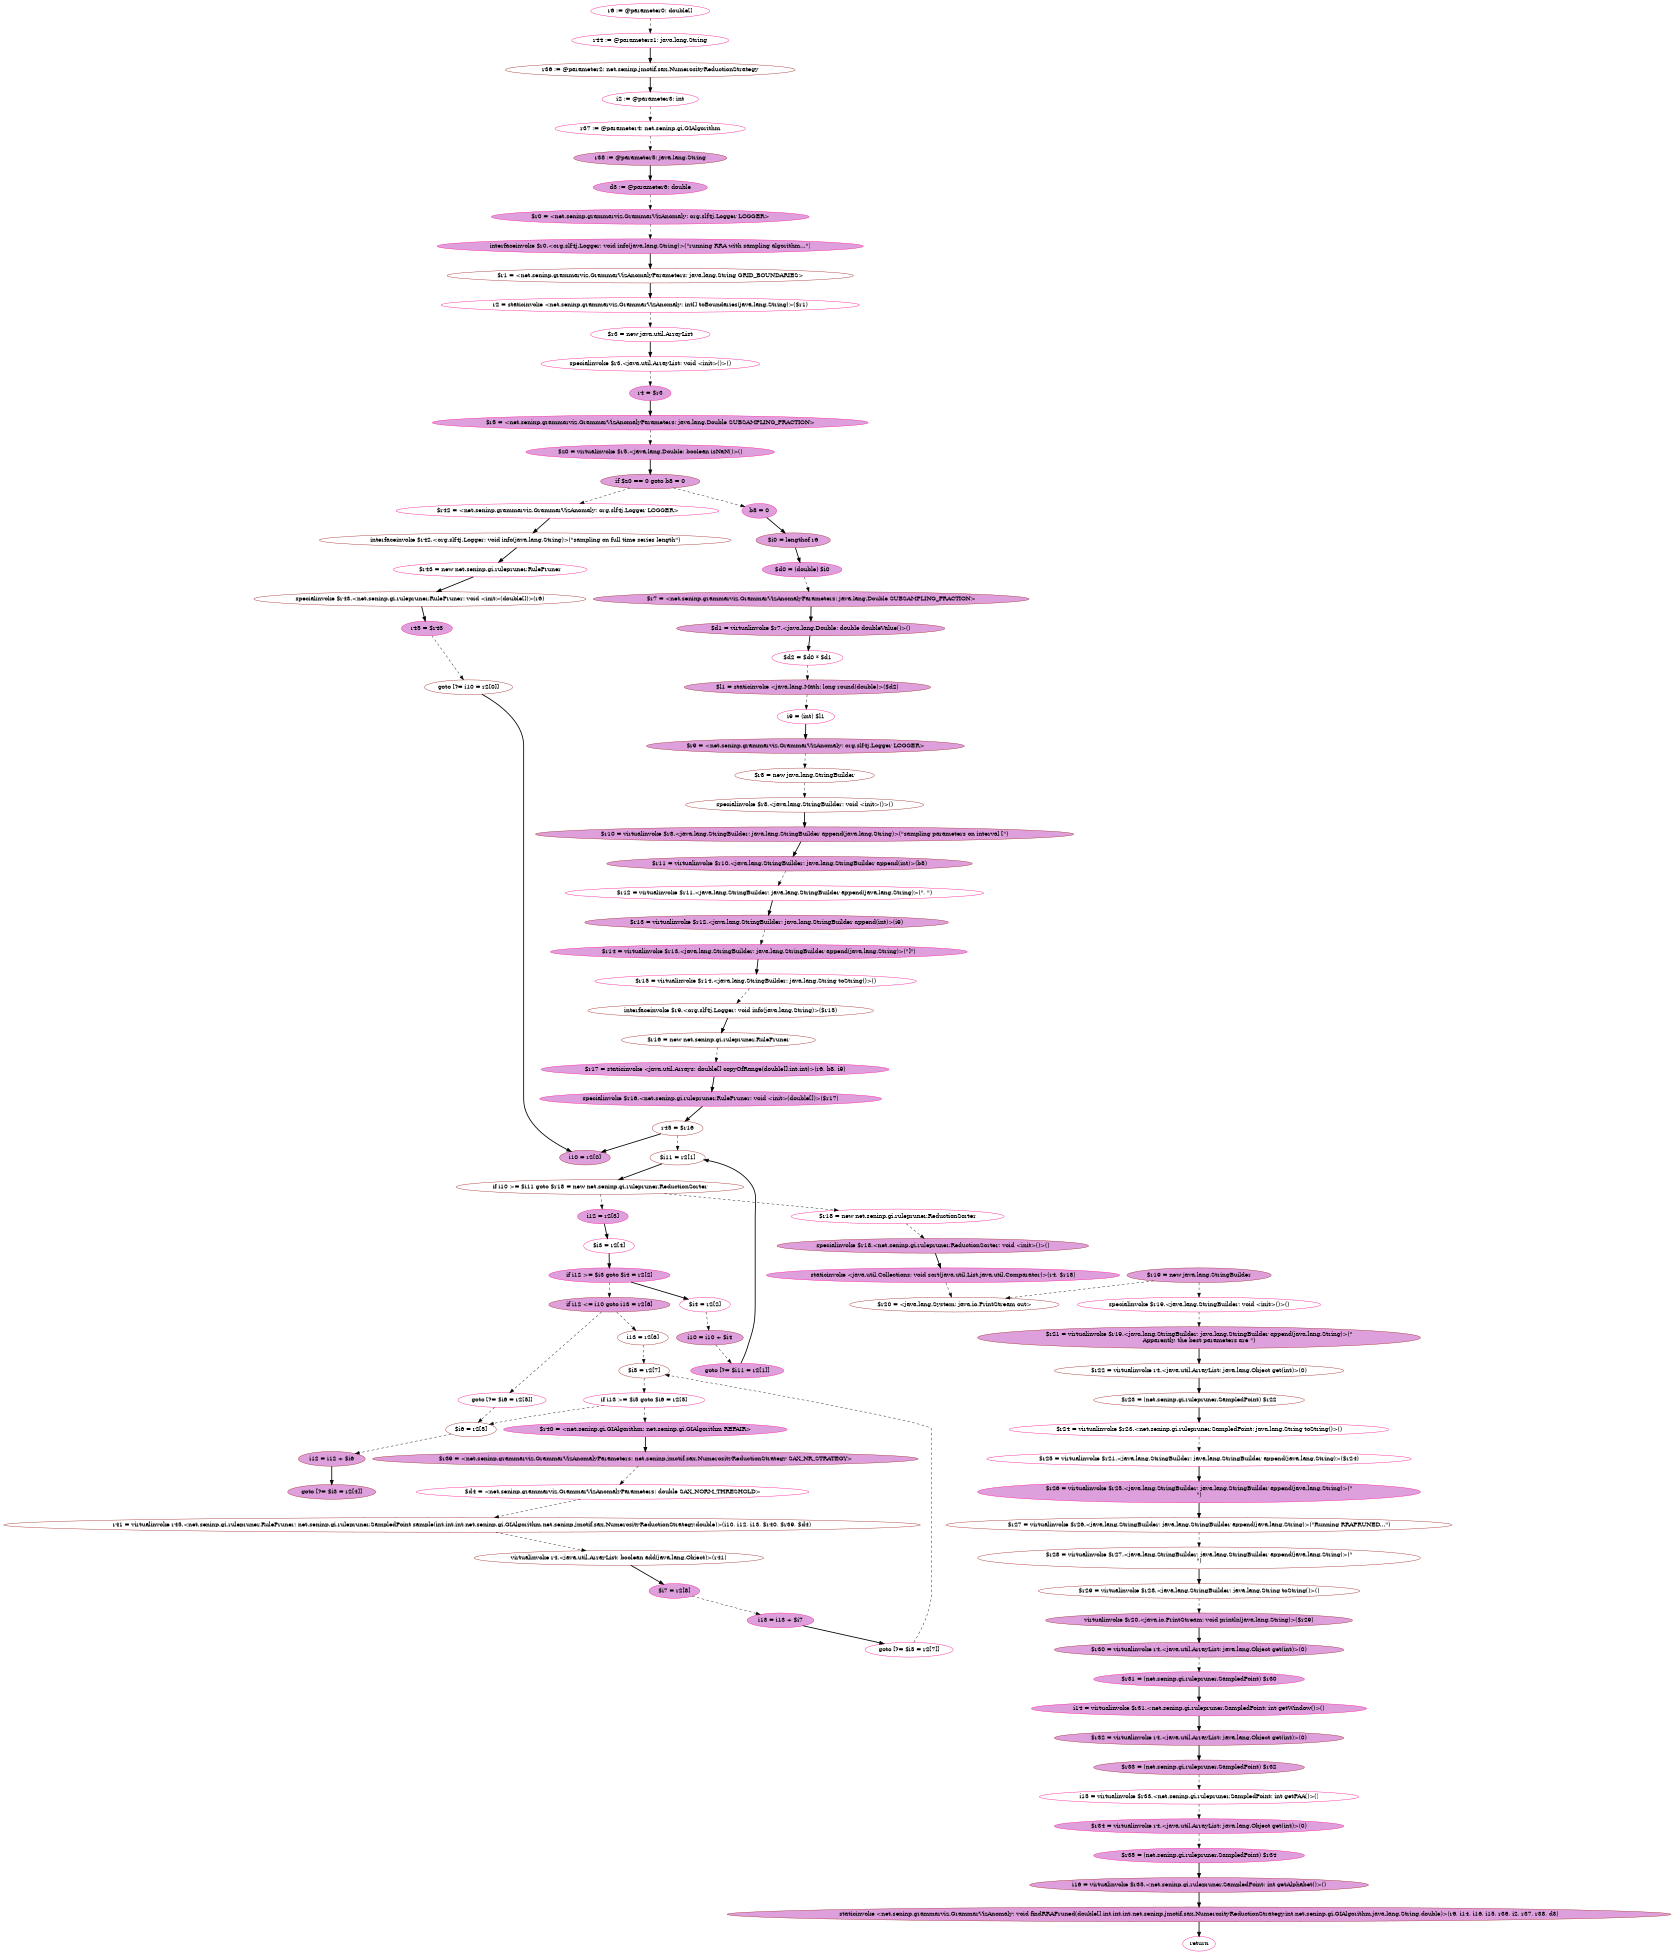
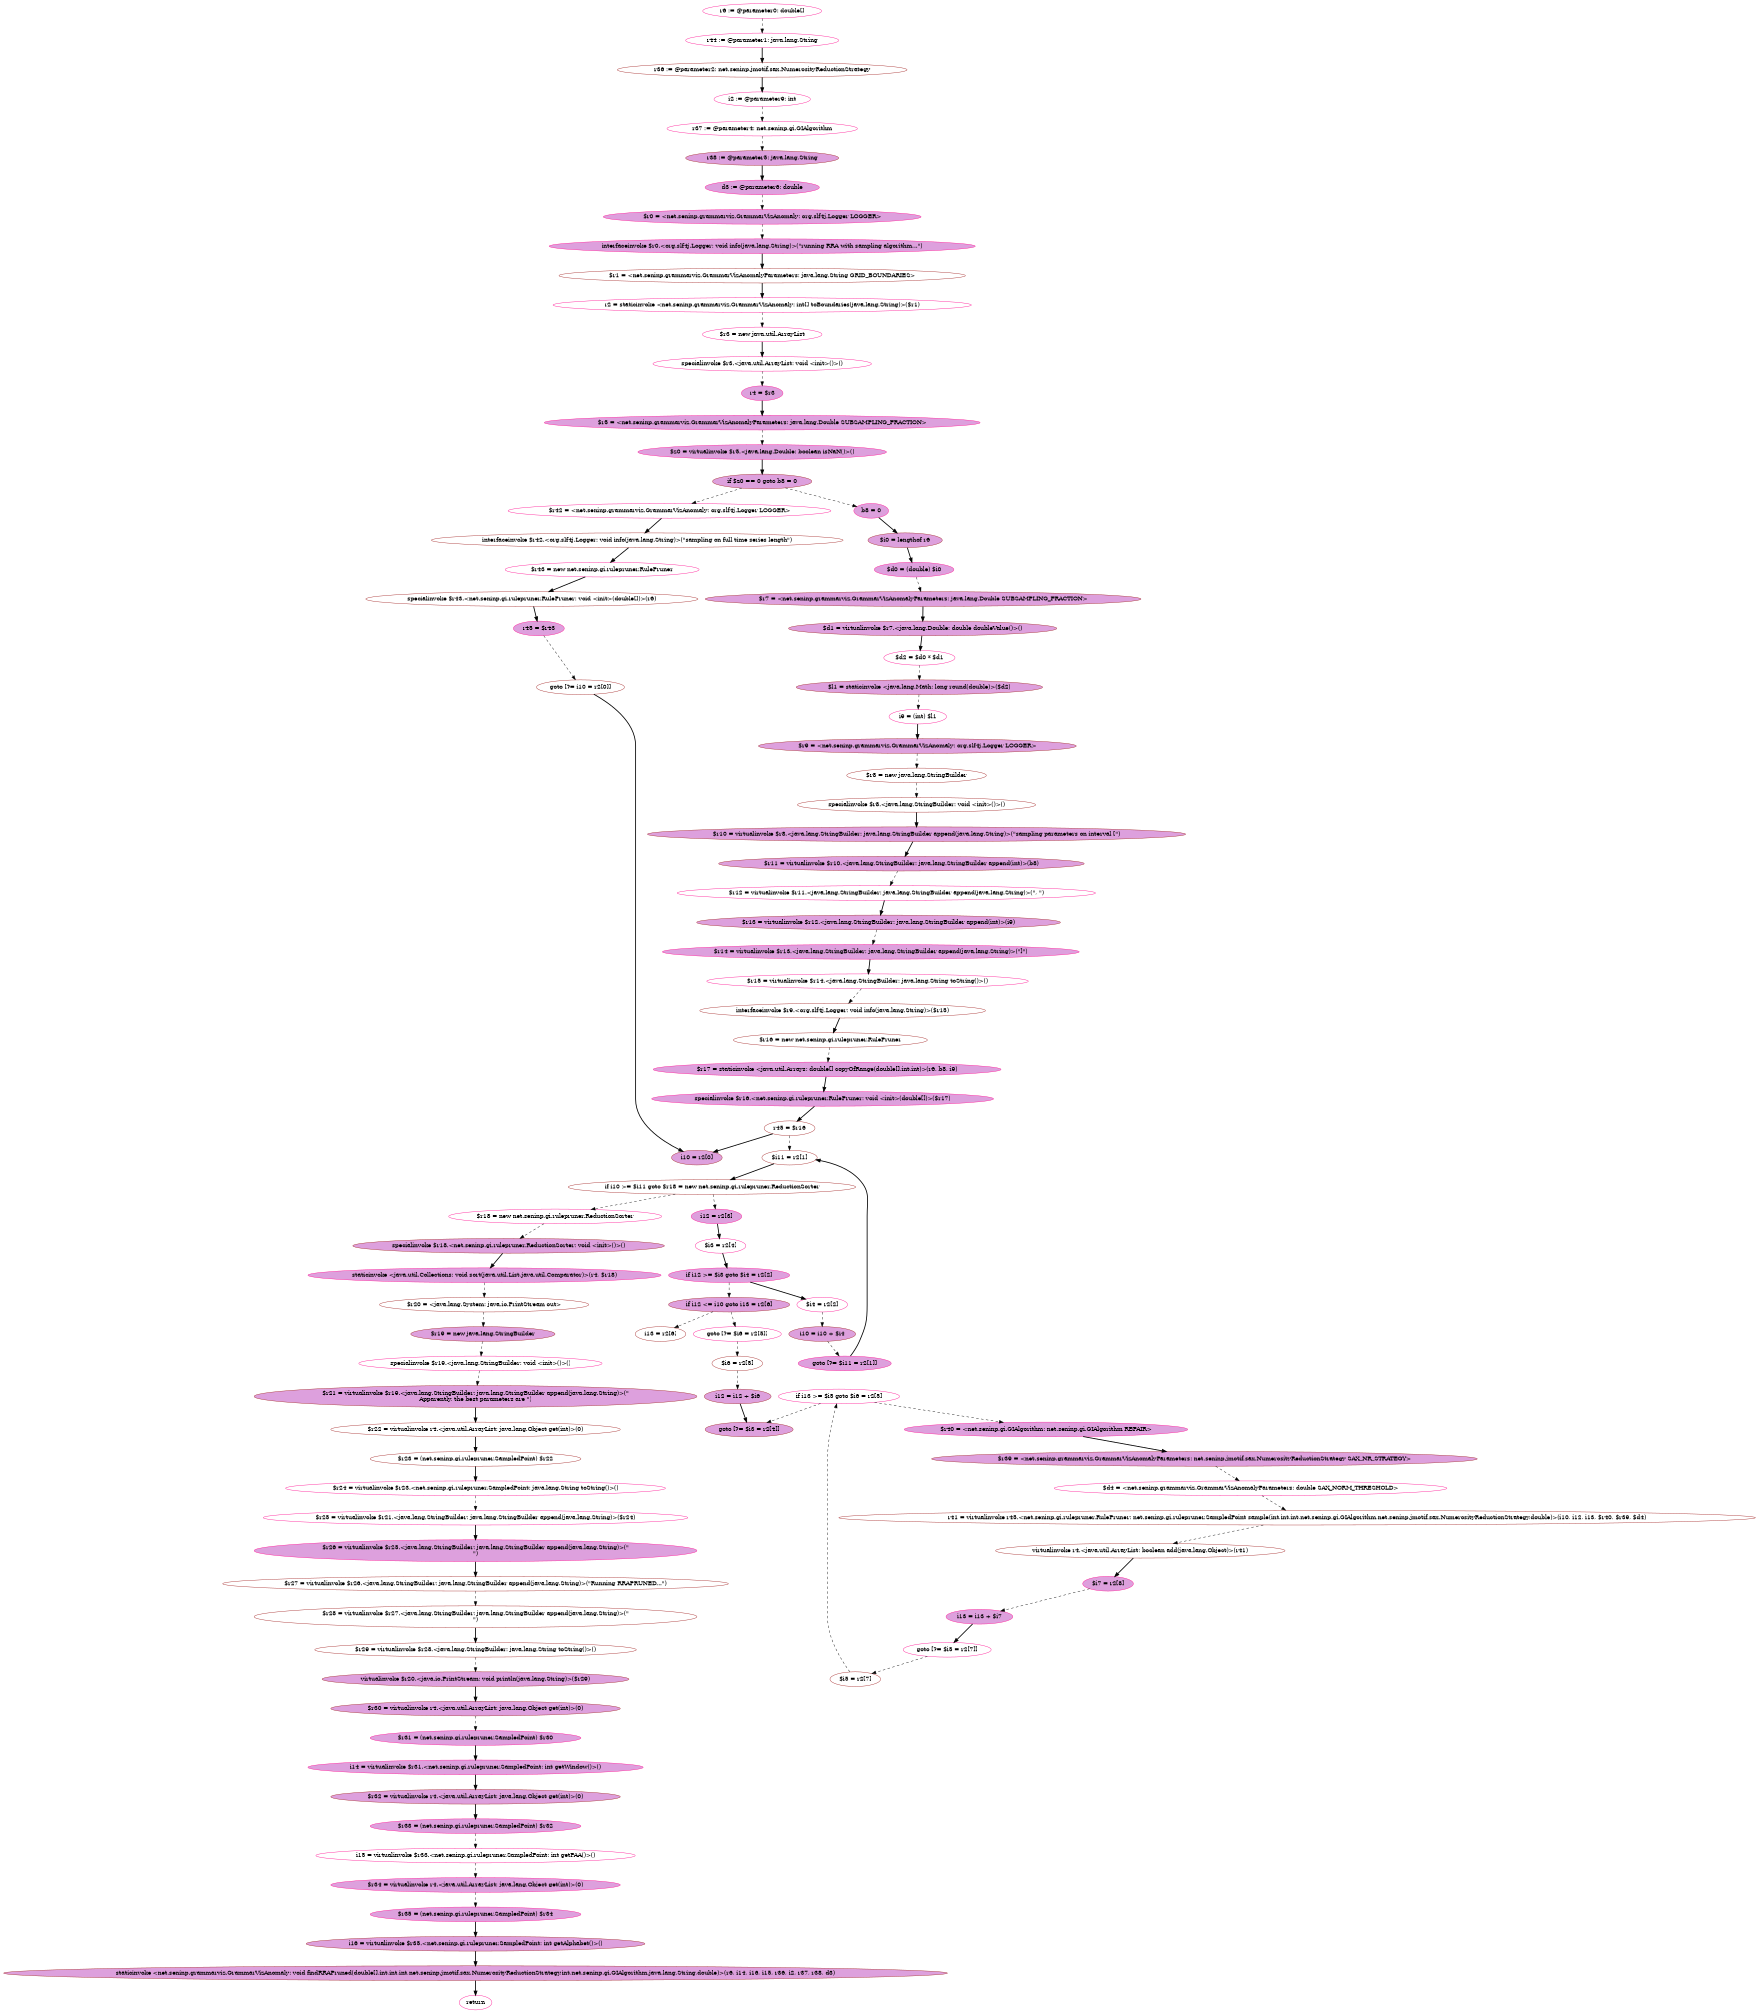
(650, 40) -> (762, 40)
(650, 99) -> (762, 99)
(1082, 1289) -> (484, 1317)
(643, 1352) -> none
(548, 1414) -> (796, 1412)
(1199, 1767) -> (476, 1826)
